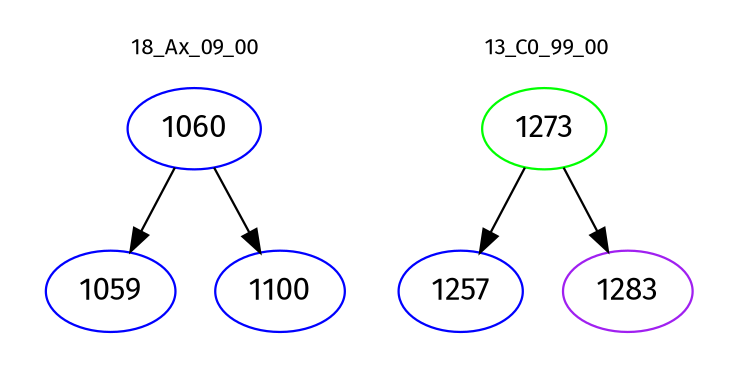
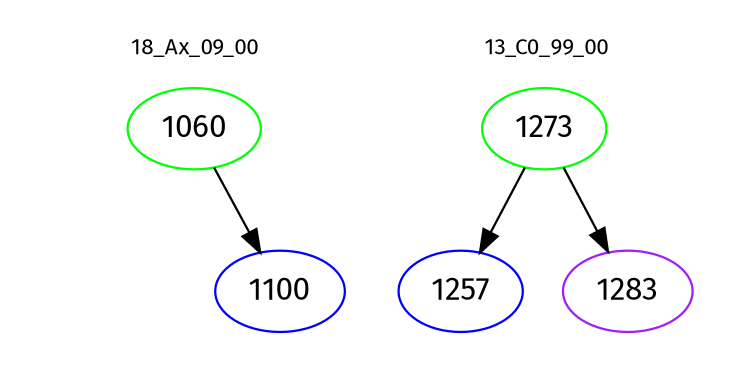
(194, 129) -> (194, 129)
(111, 291) -> none
